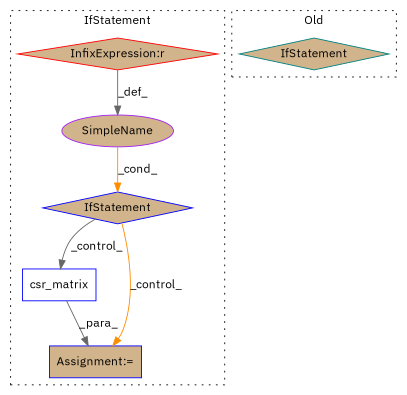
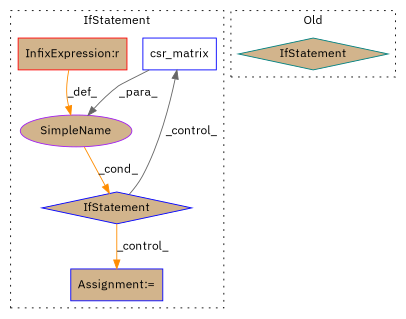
(118, 54) -> (73, 54)
(118, 88) -> (67, 88)
(75, 319) -> (119, 86)
